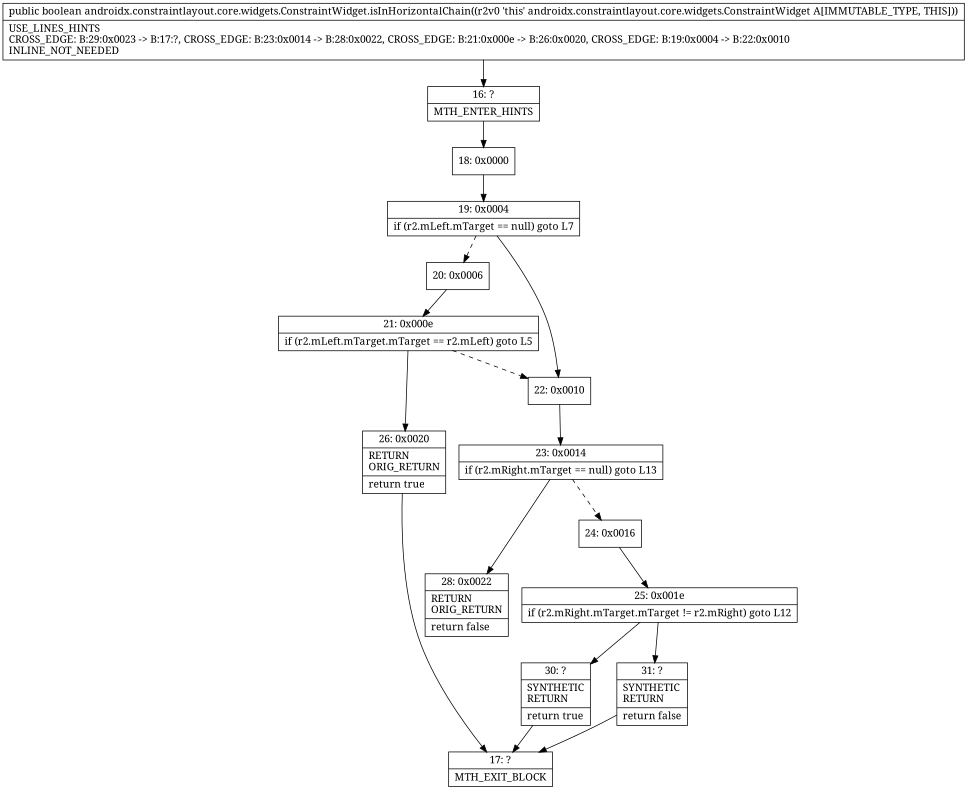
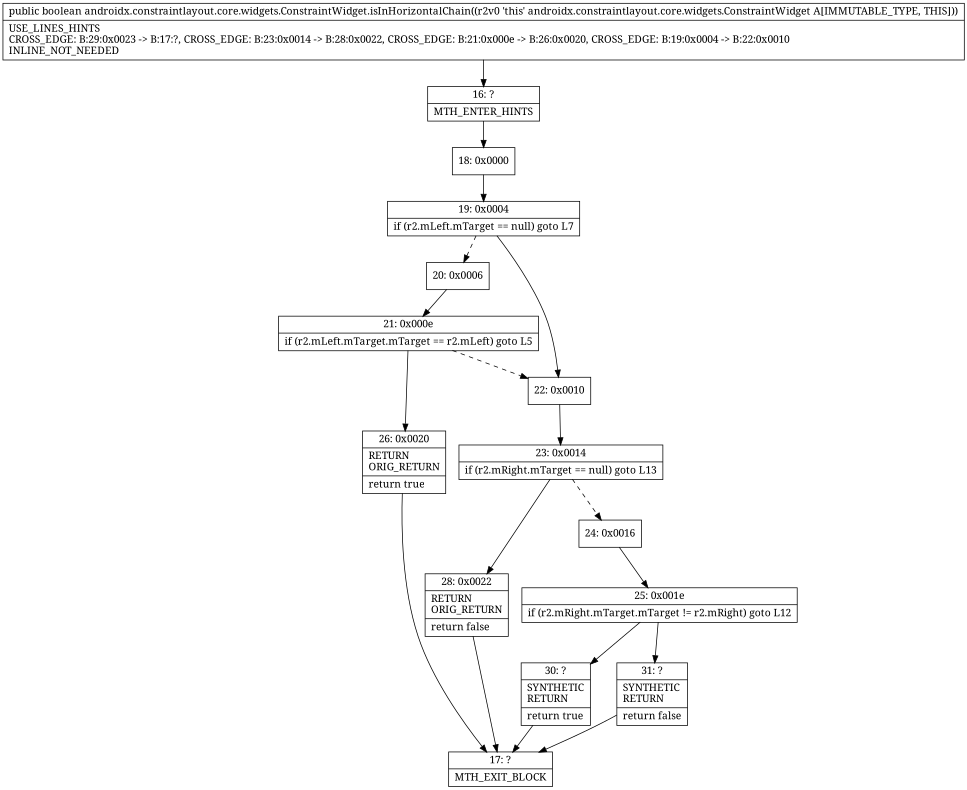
none -> (484, 690)
